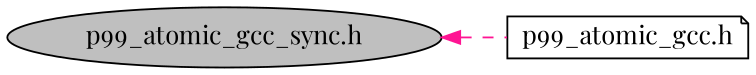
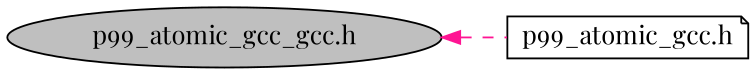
(224, 37) -> (224, 37)
